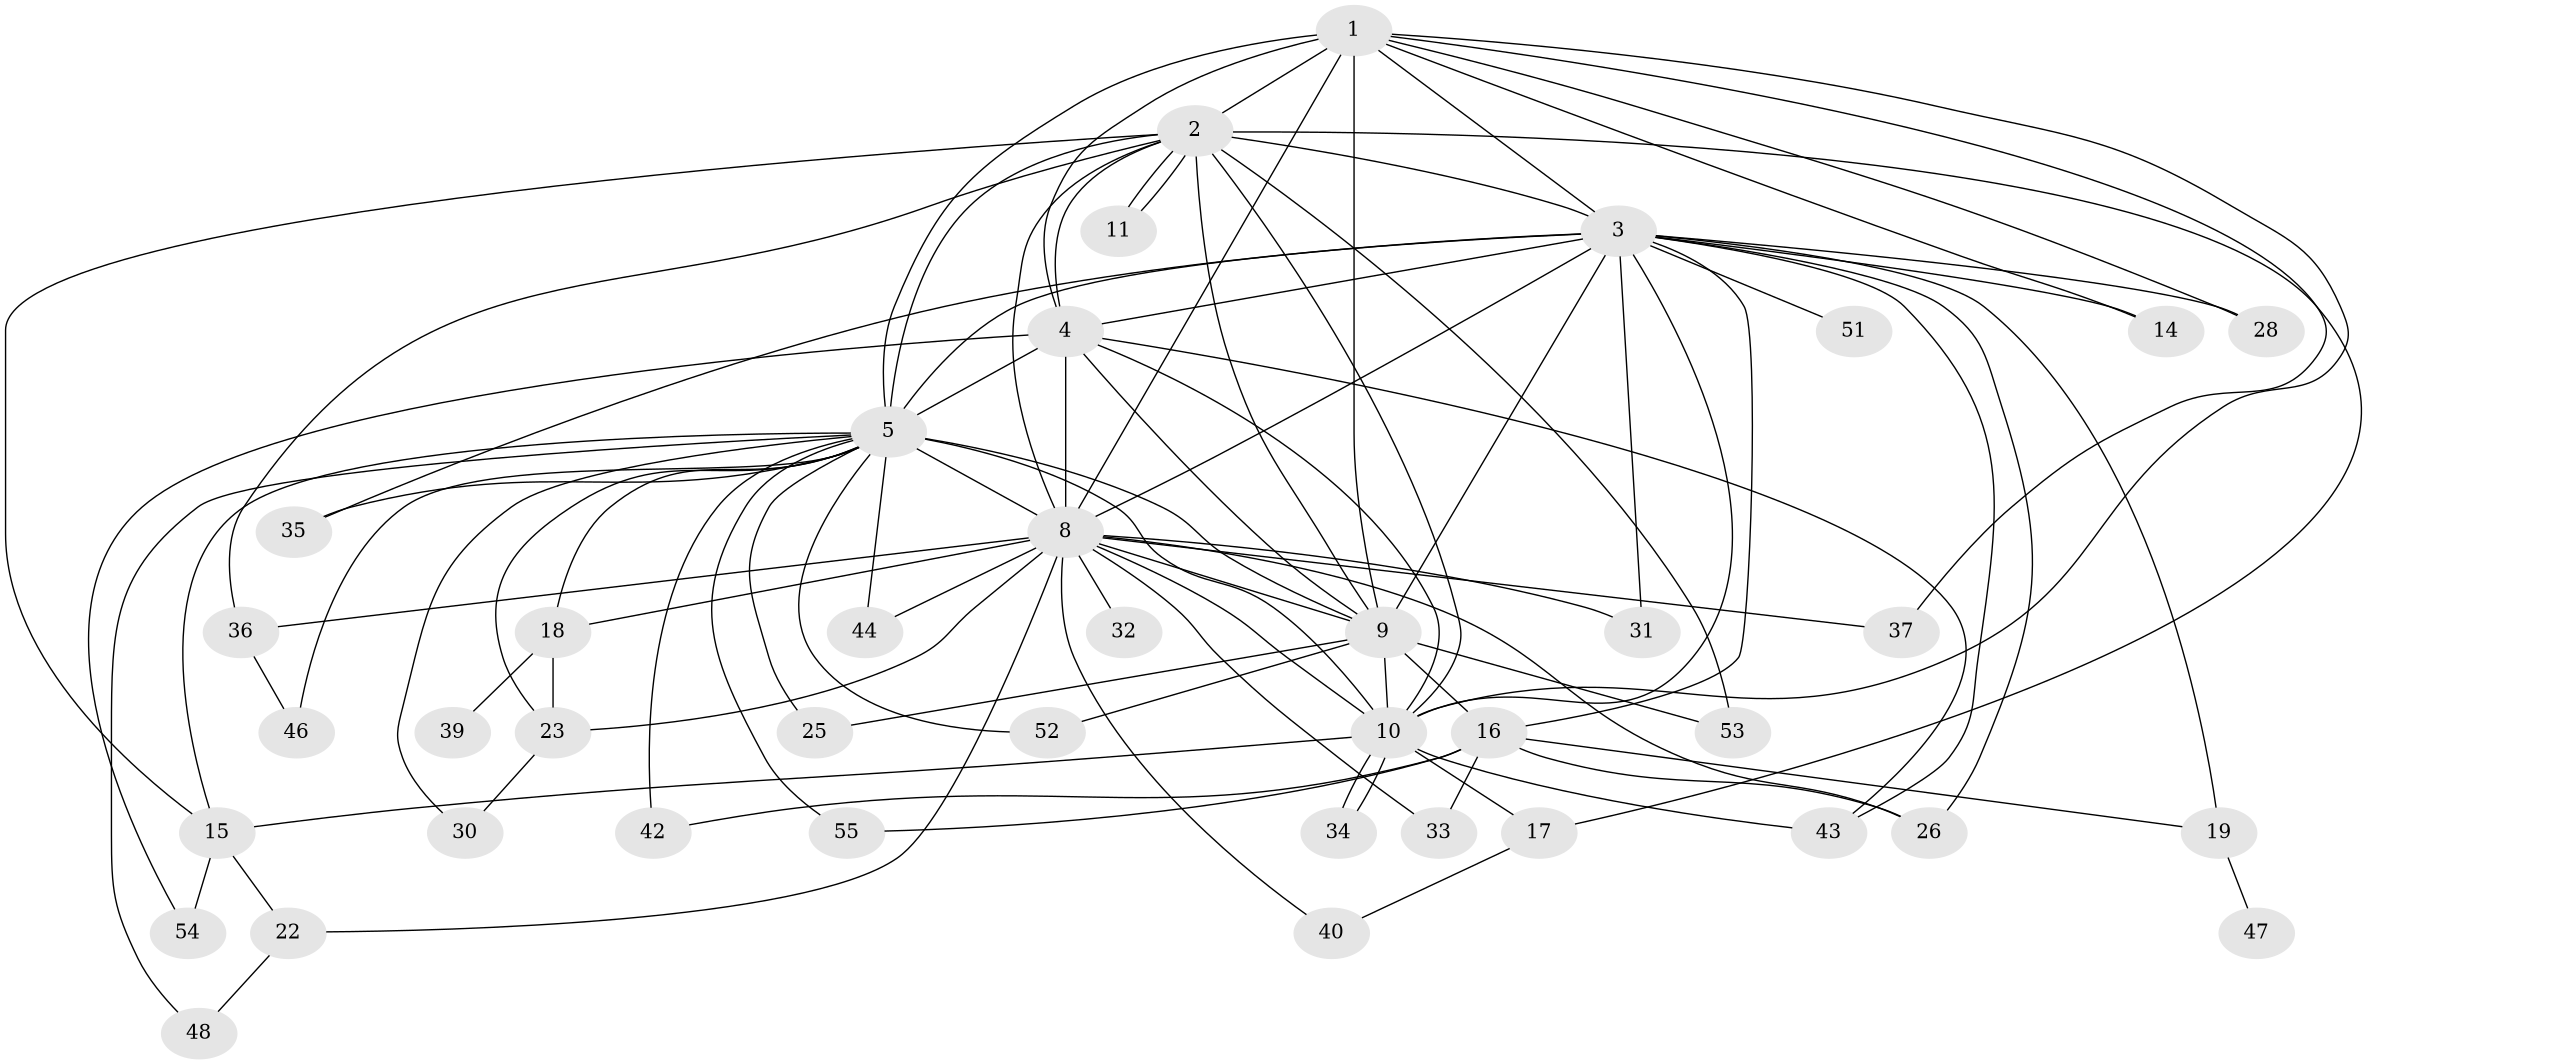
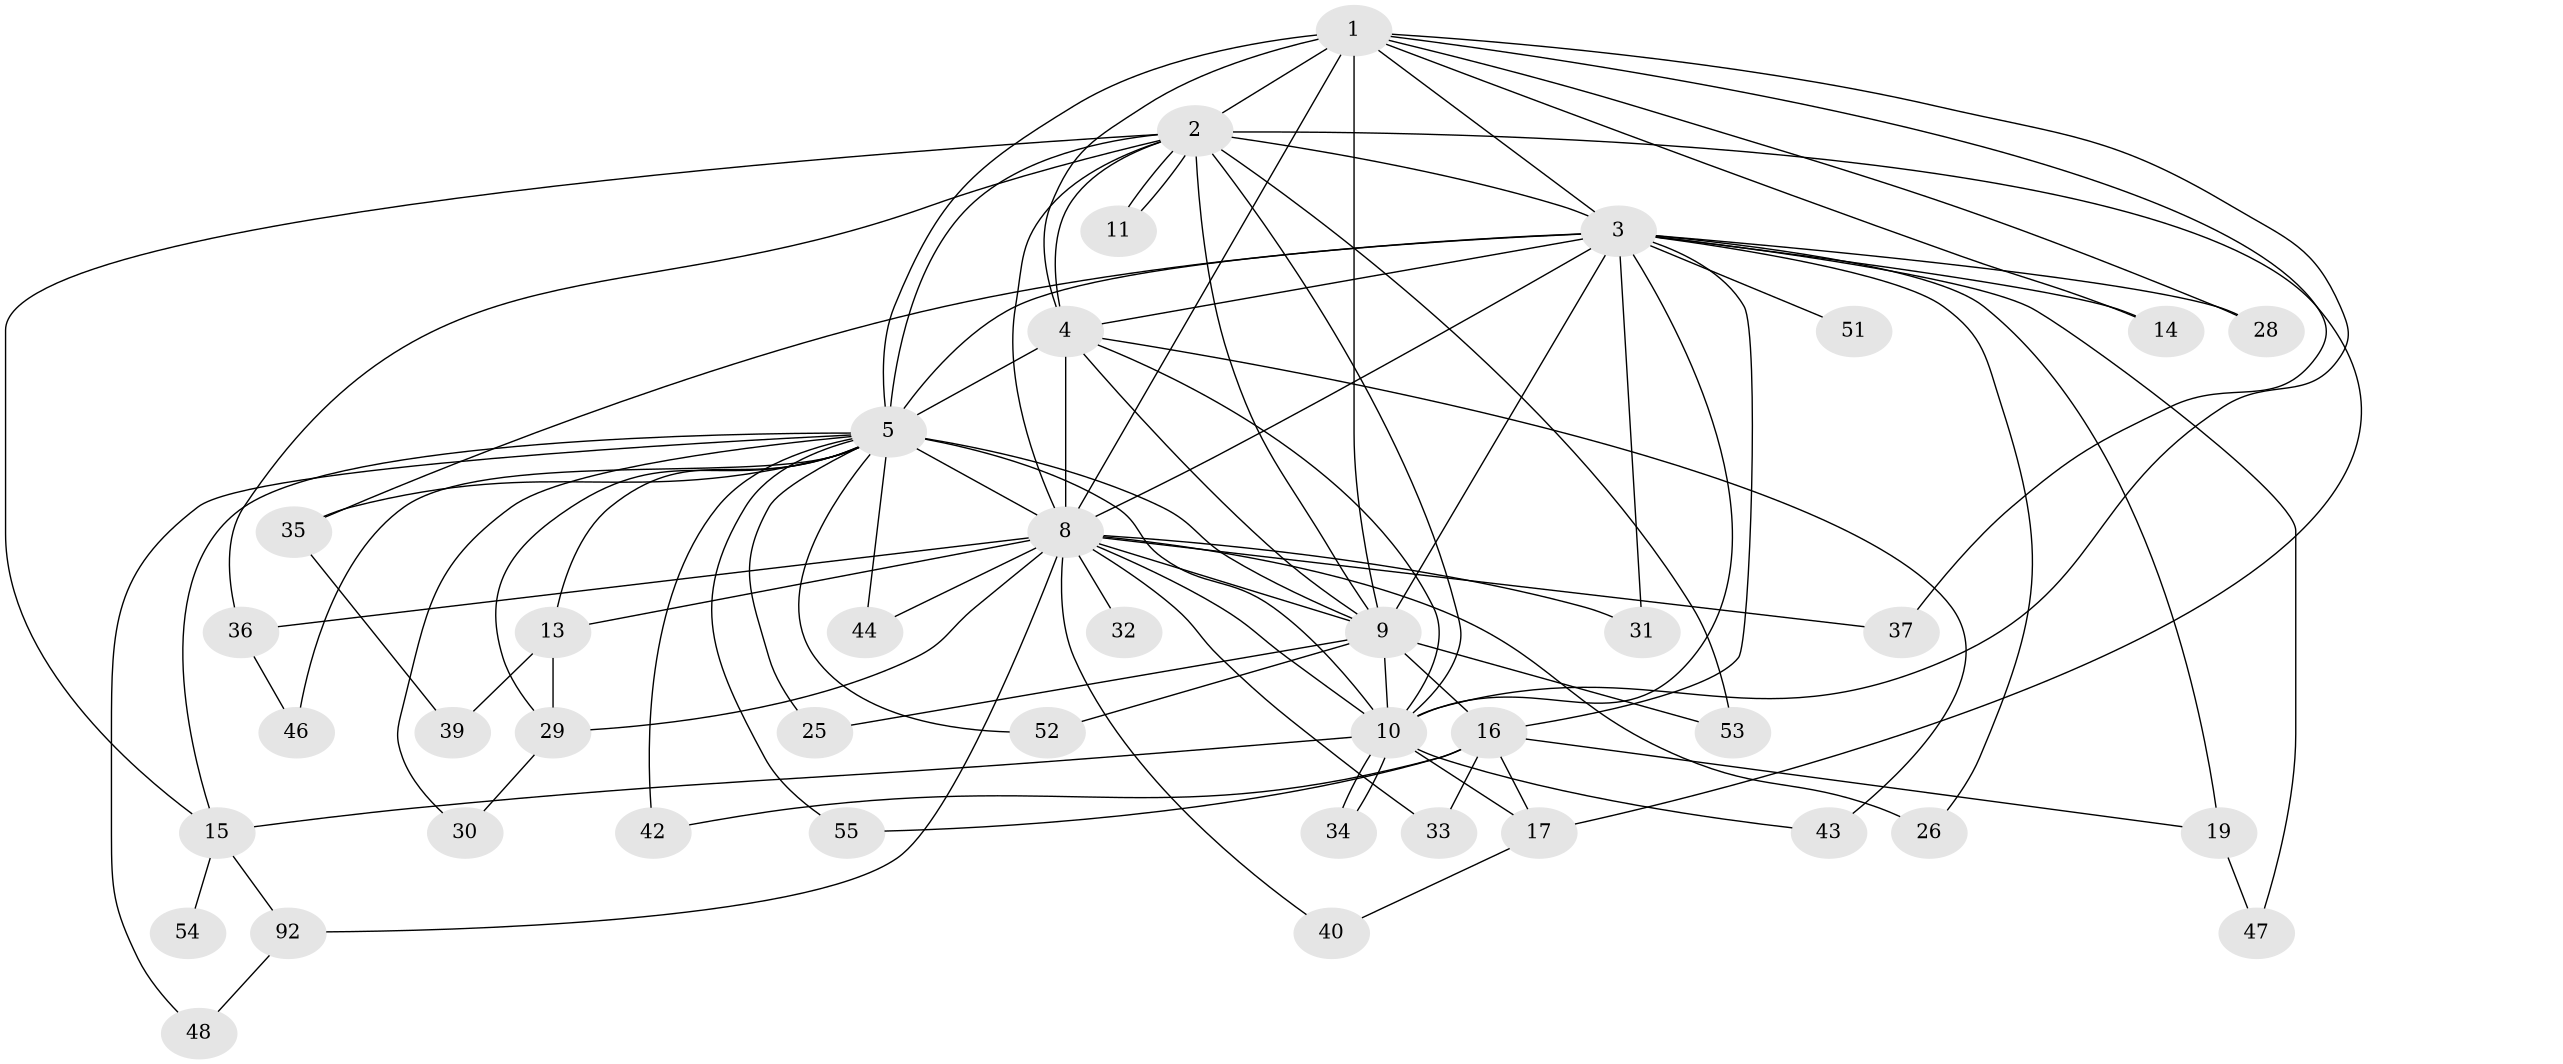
(363, 421) -> none
(1988, 447) -> (2150, 391)
(553, 632) -> (553, 632)
none -> (373, 633)
(553, 733) -> (553, 733)
(1710, 781) -> (1518, 789)
(288, 933) -> (288, 933)
